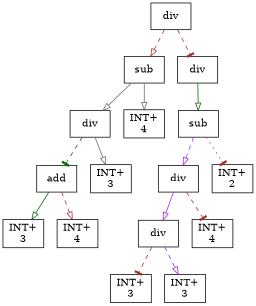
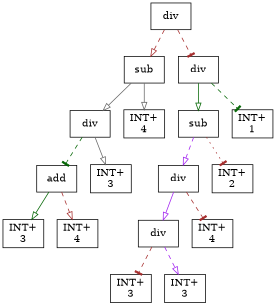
none -> (253, 124)
